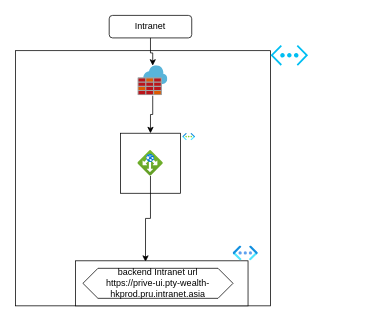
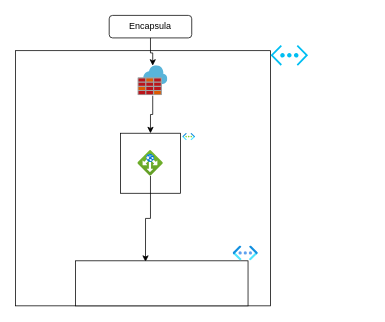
(150, 27) -> (150, 27)
(158, 283) -> none
